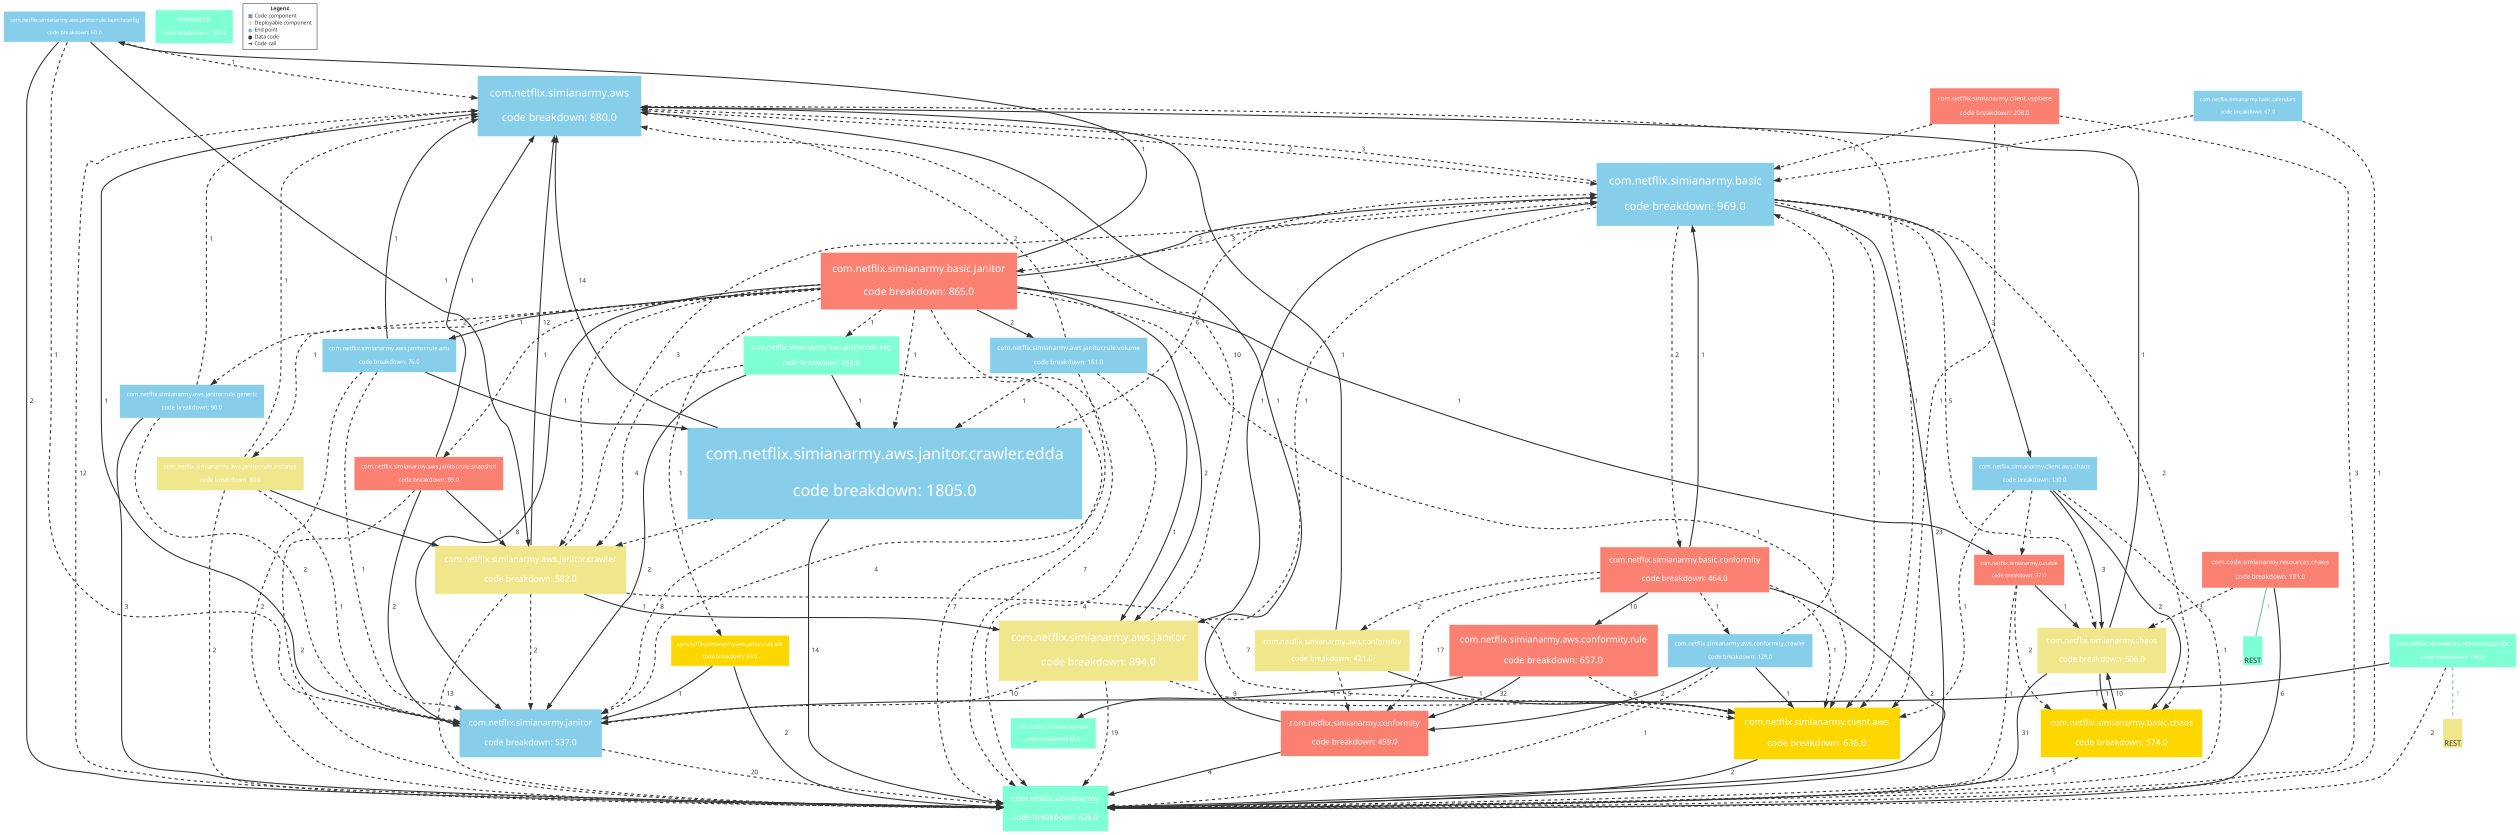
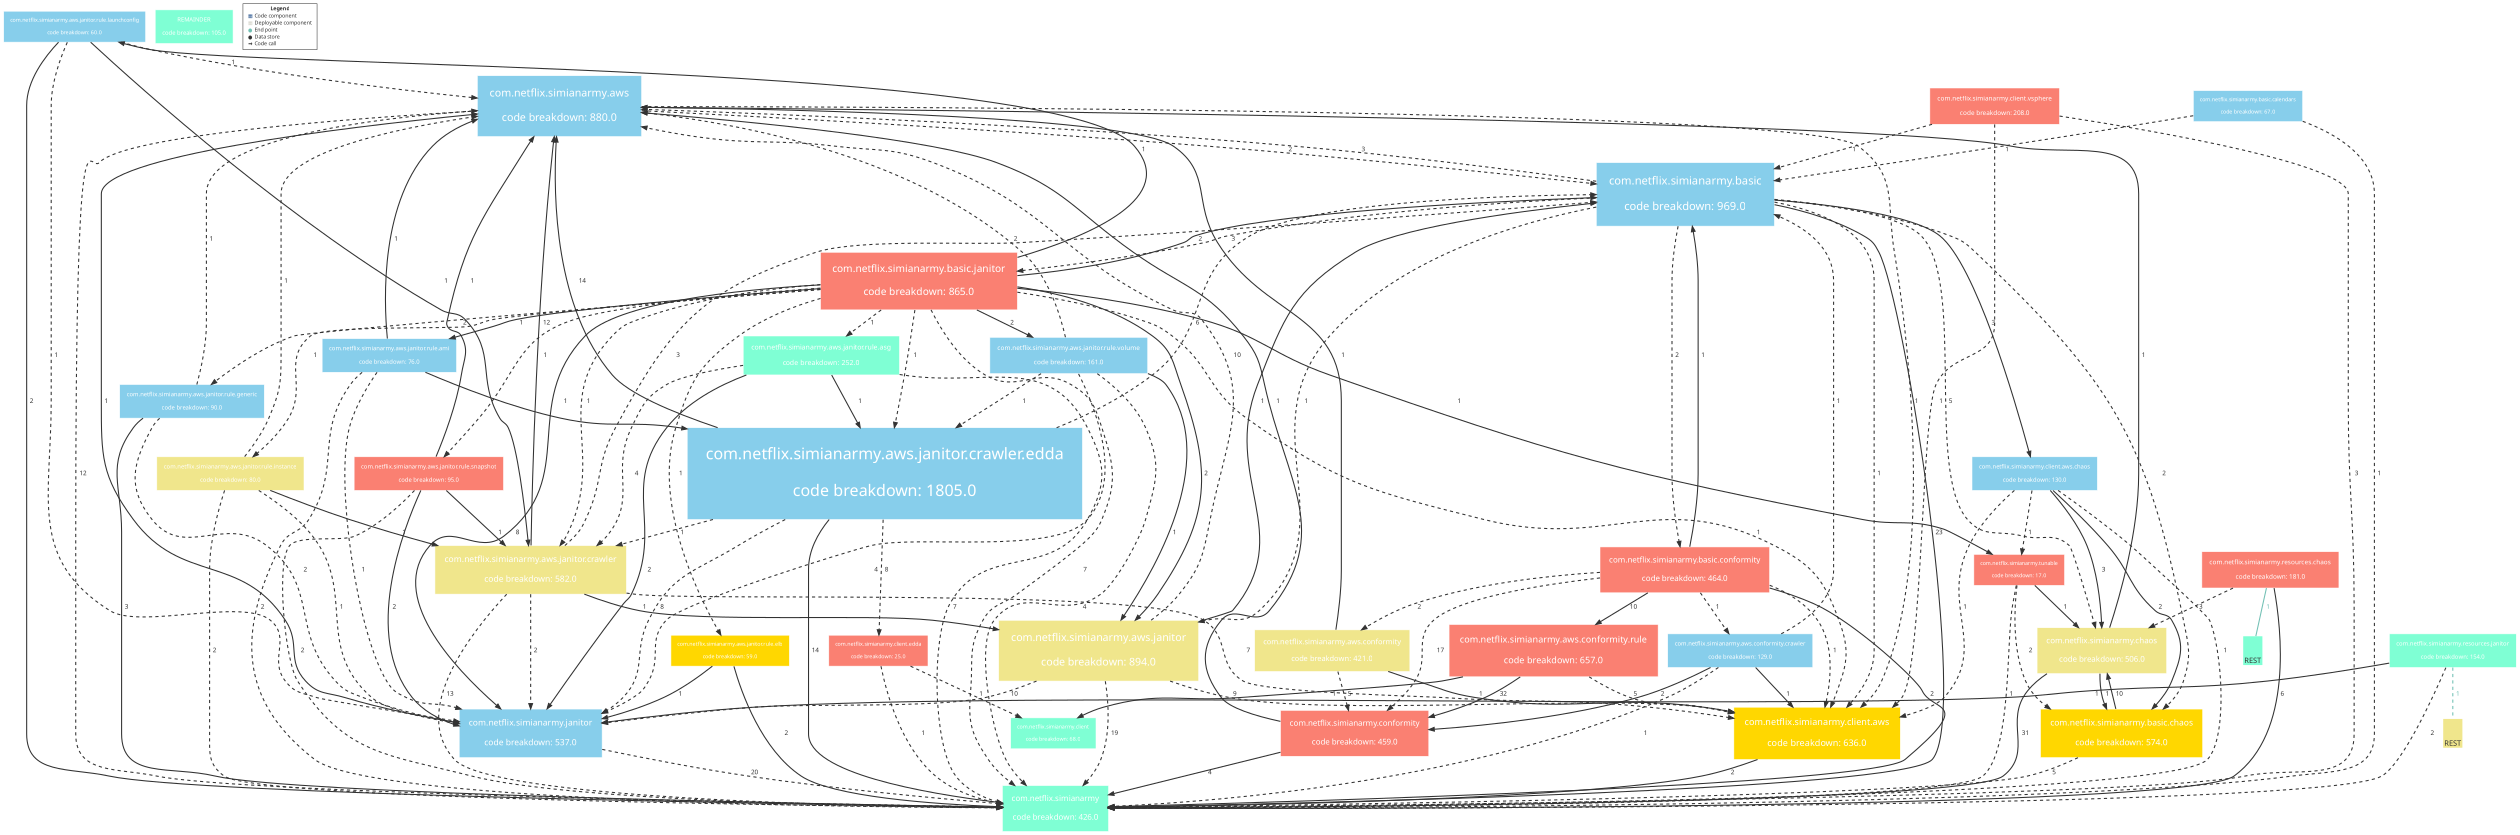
(267, 37) -> (267, 37)
(2019, 570) -> (2019, 570)
(2270, 570) -> (2270, 570)
none -> (878, 651)
